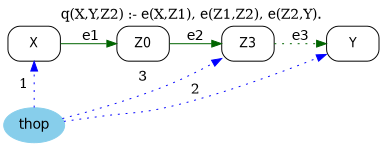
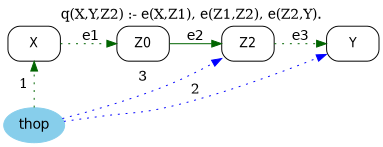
(84, 44) -> (84, 44)
(248, 44) -> (248, 44)
(34, 89) -> (34, 89)
